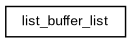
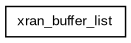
(66, 22) -> (66, 22)
